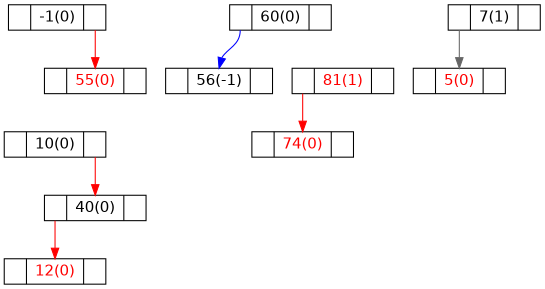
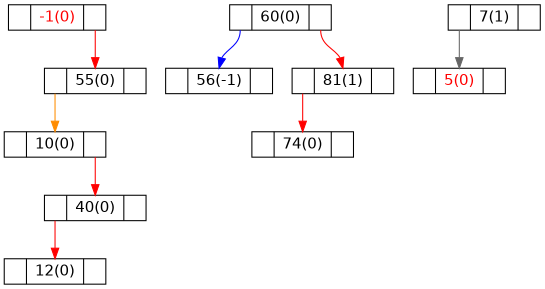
(57, 17) -> (57, 17)
none -> (328, 46)
(95, 81) -> (95, 81)
(343, 81) -> (343, 81)
none -> (55, 107)
(303, 144) -> (303, 144)
(55, 271) -> (55, 271)
